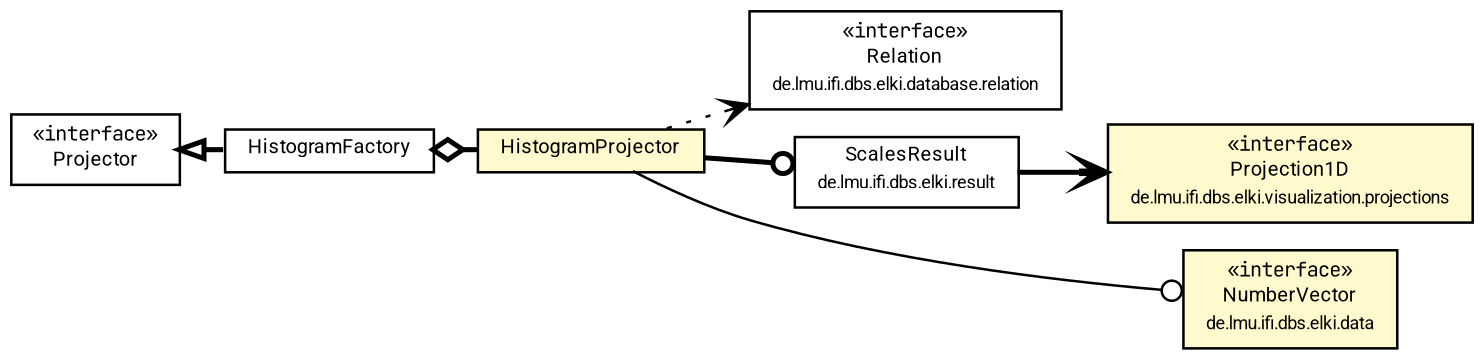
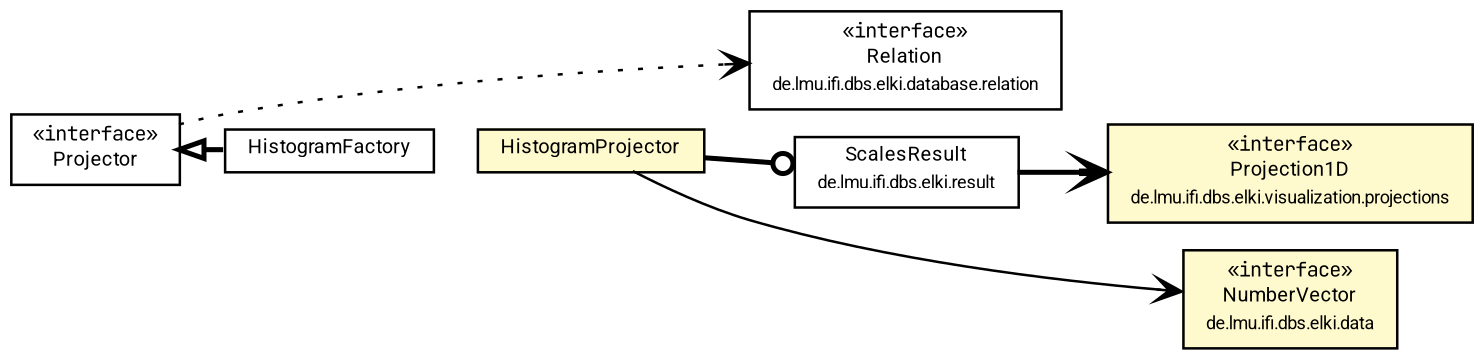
(695, 120) -> (450, 84)
(470, 150) -> none
(891, 253) -> (891, 253)
